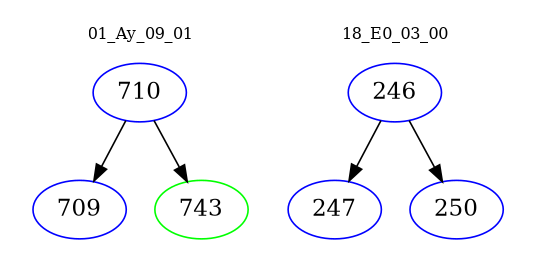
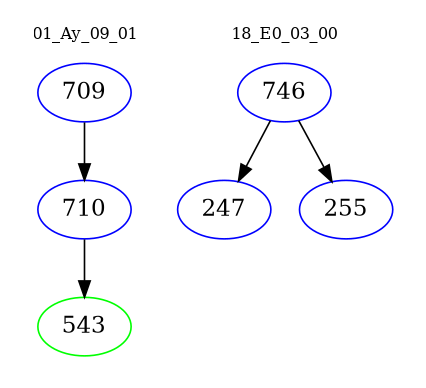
(395, 93) -> (284, 93)
(114, 144) -> (84, 143)
(202, 210) -> (84, 327)
(457, 210) -> (346, 210)
